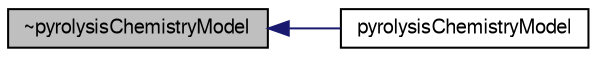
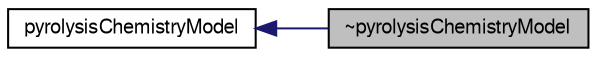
(315, 28) -> (303, 28)
